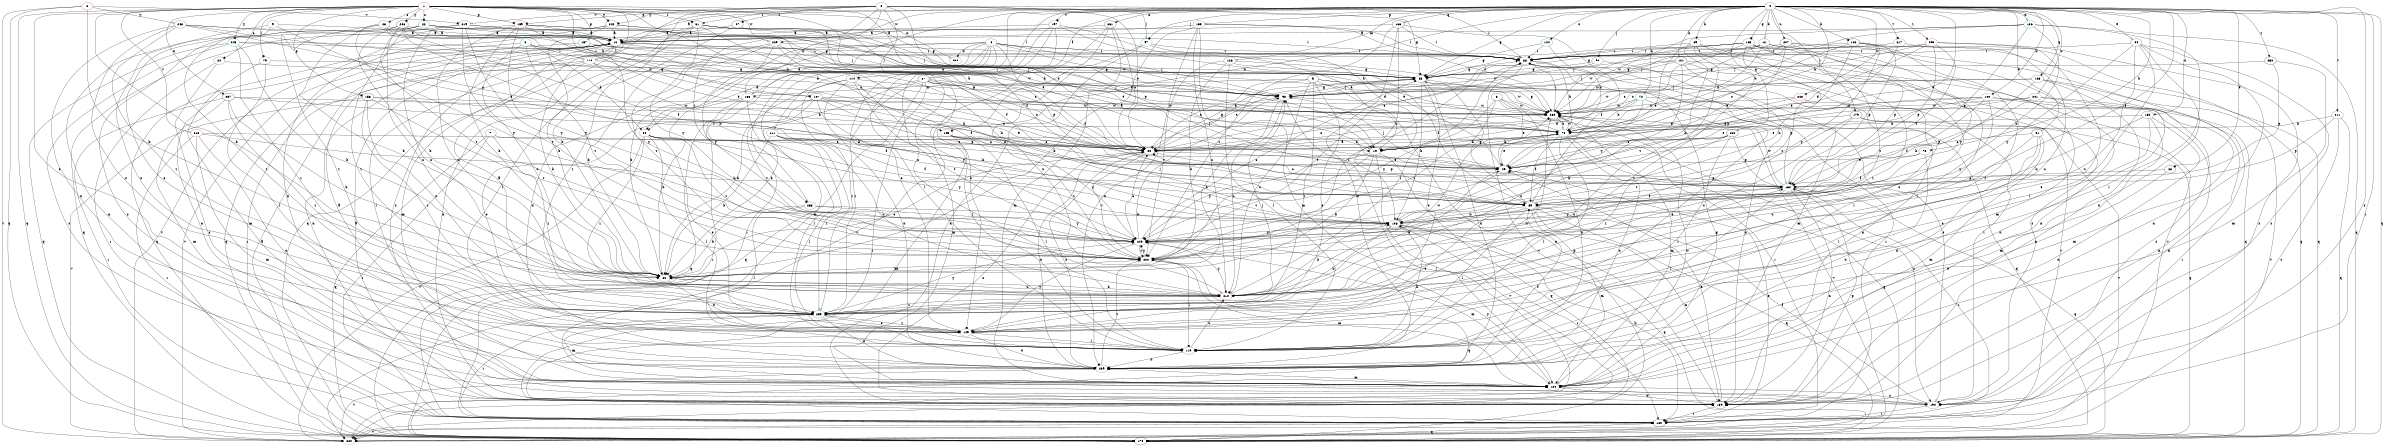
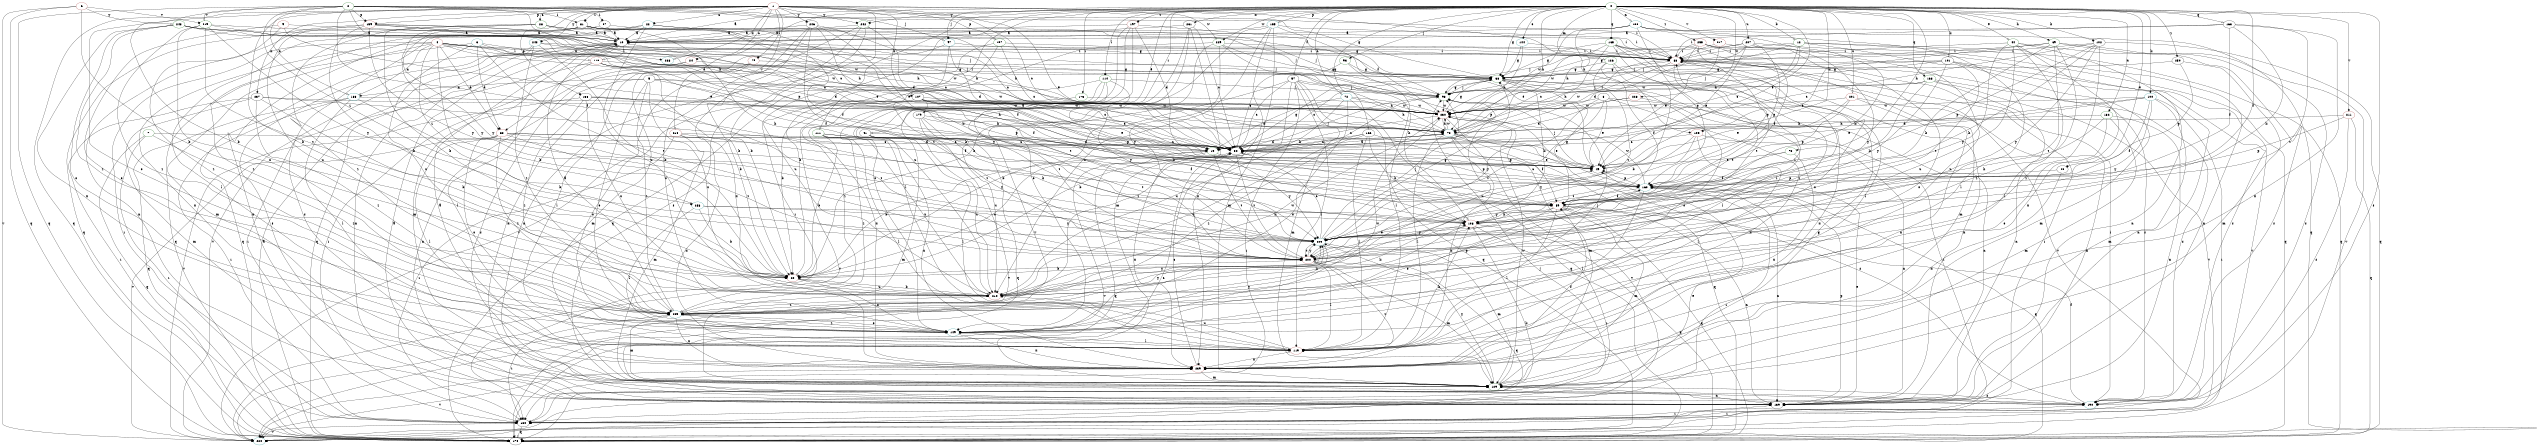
none -> (1081, 97)
(1256, 160) -> (1445, 160)
